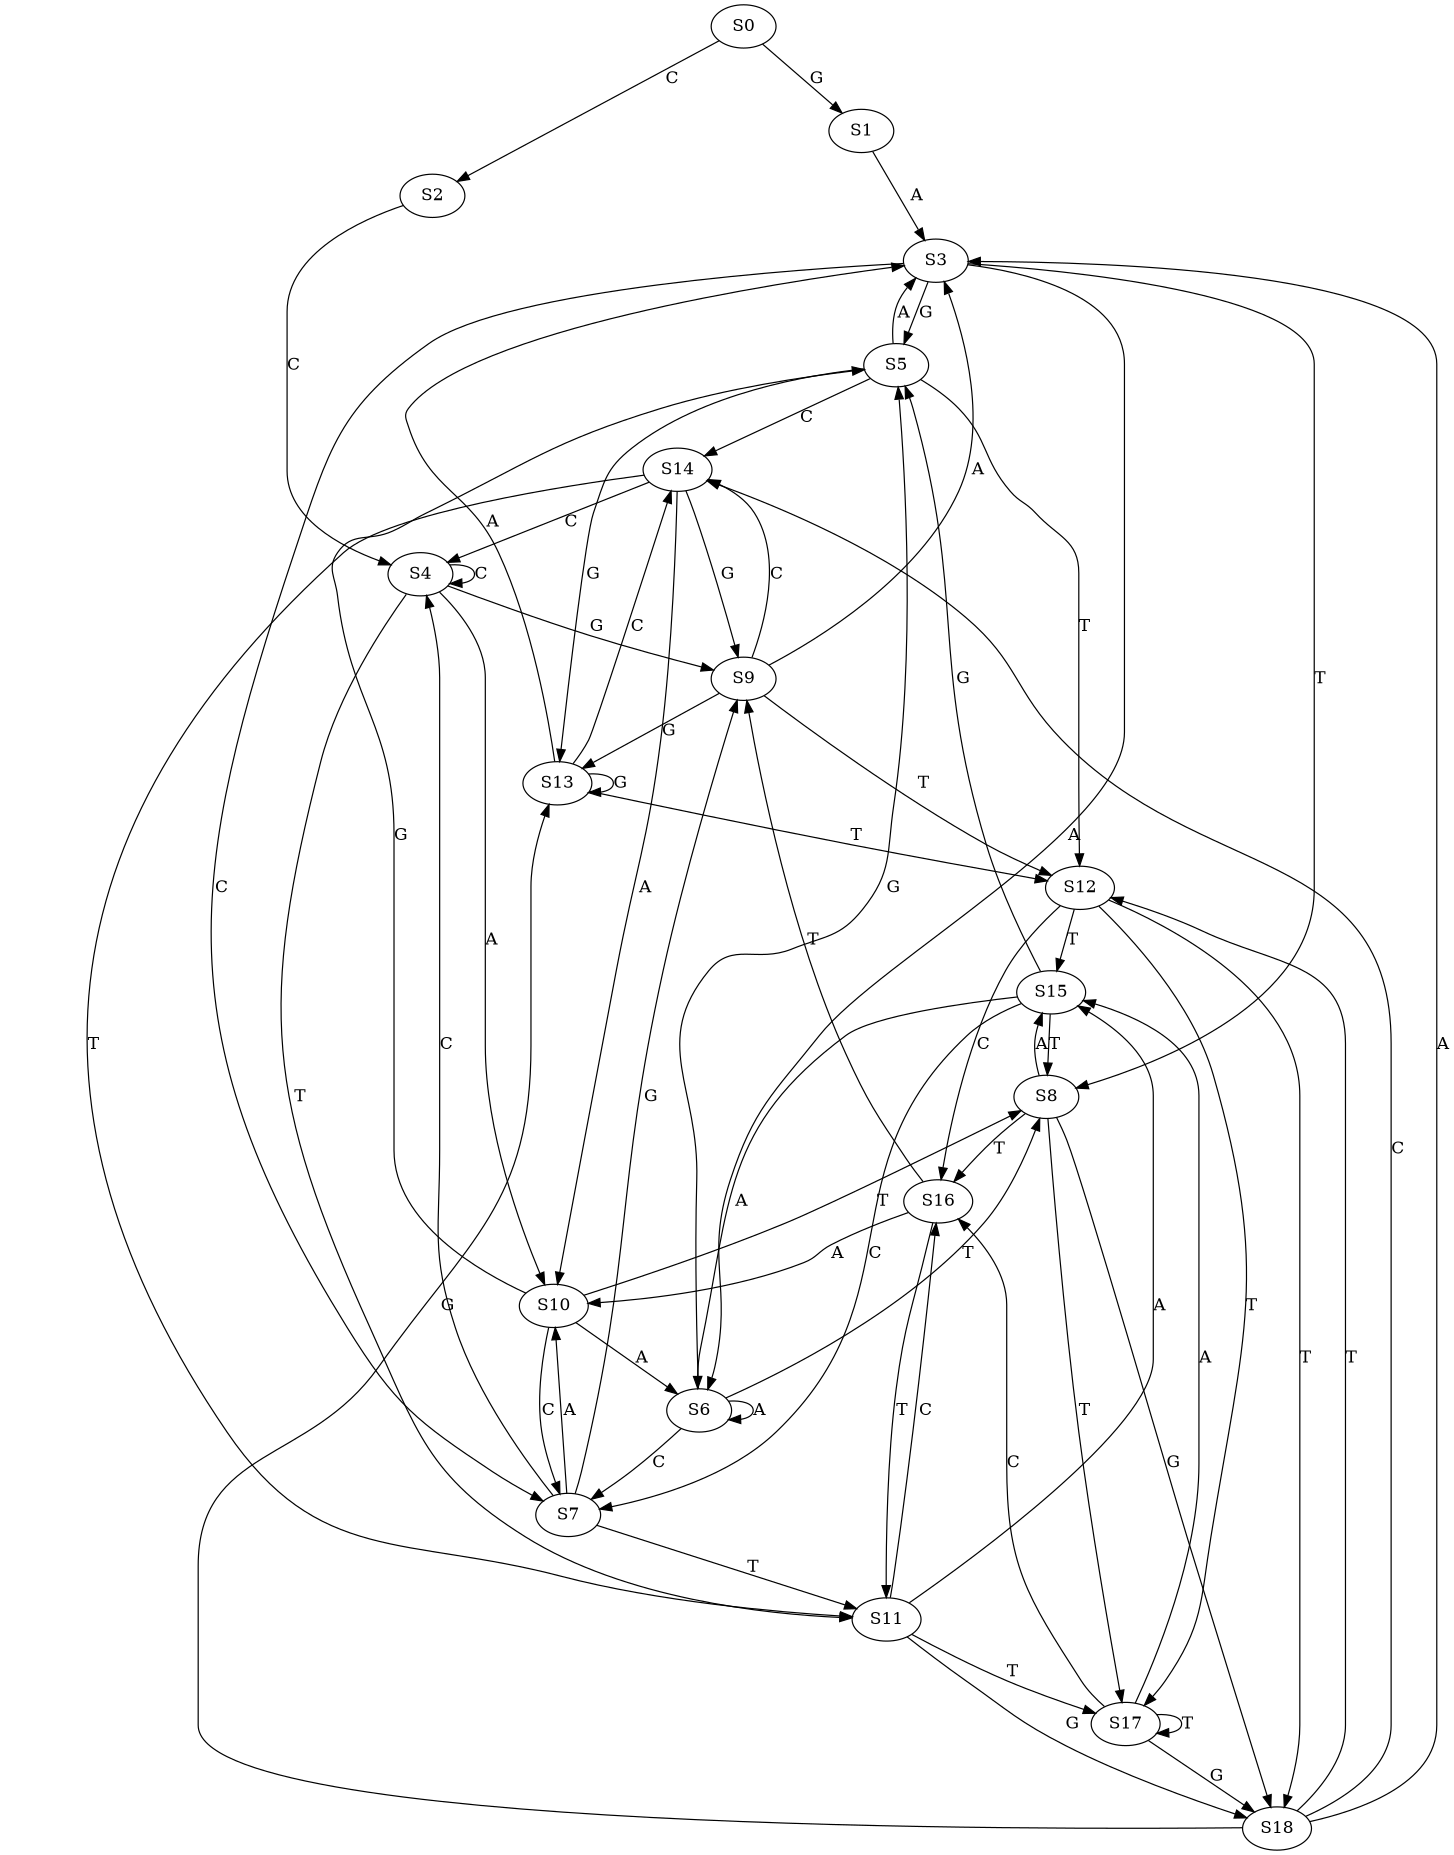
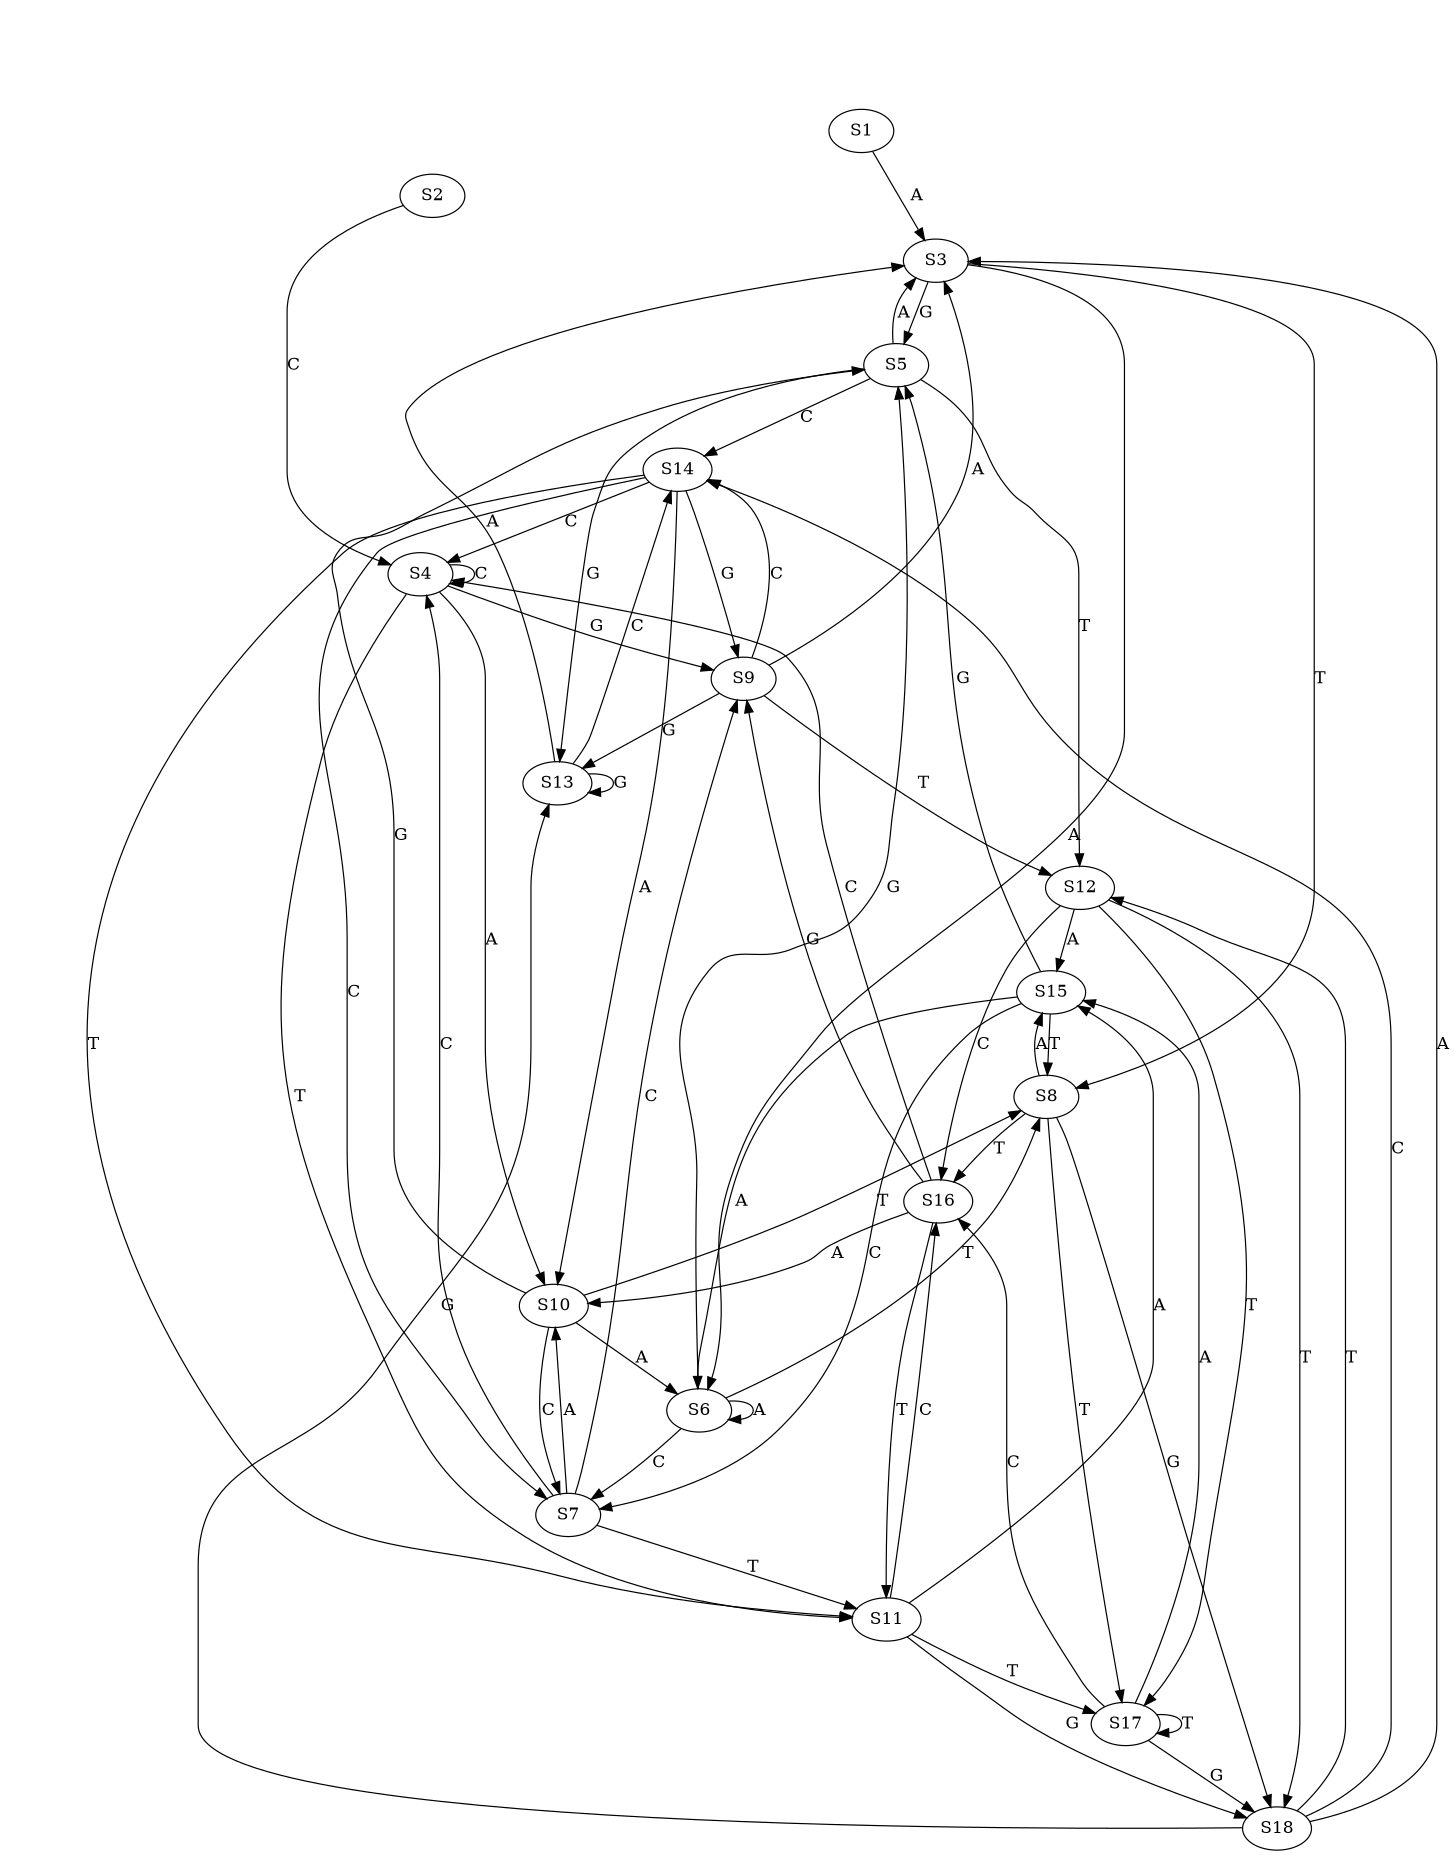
(744, 26) -> none
(247, 709) -> (345, 905)
none -> (820, 756)
(812, 837) -> none
(813, 940) -> (813, 940)
(1073, 940) -> (1073, 940)
(651, 1097) -> (651, 1097)
